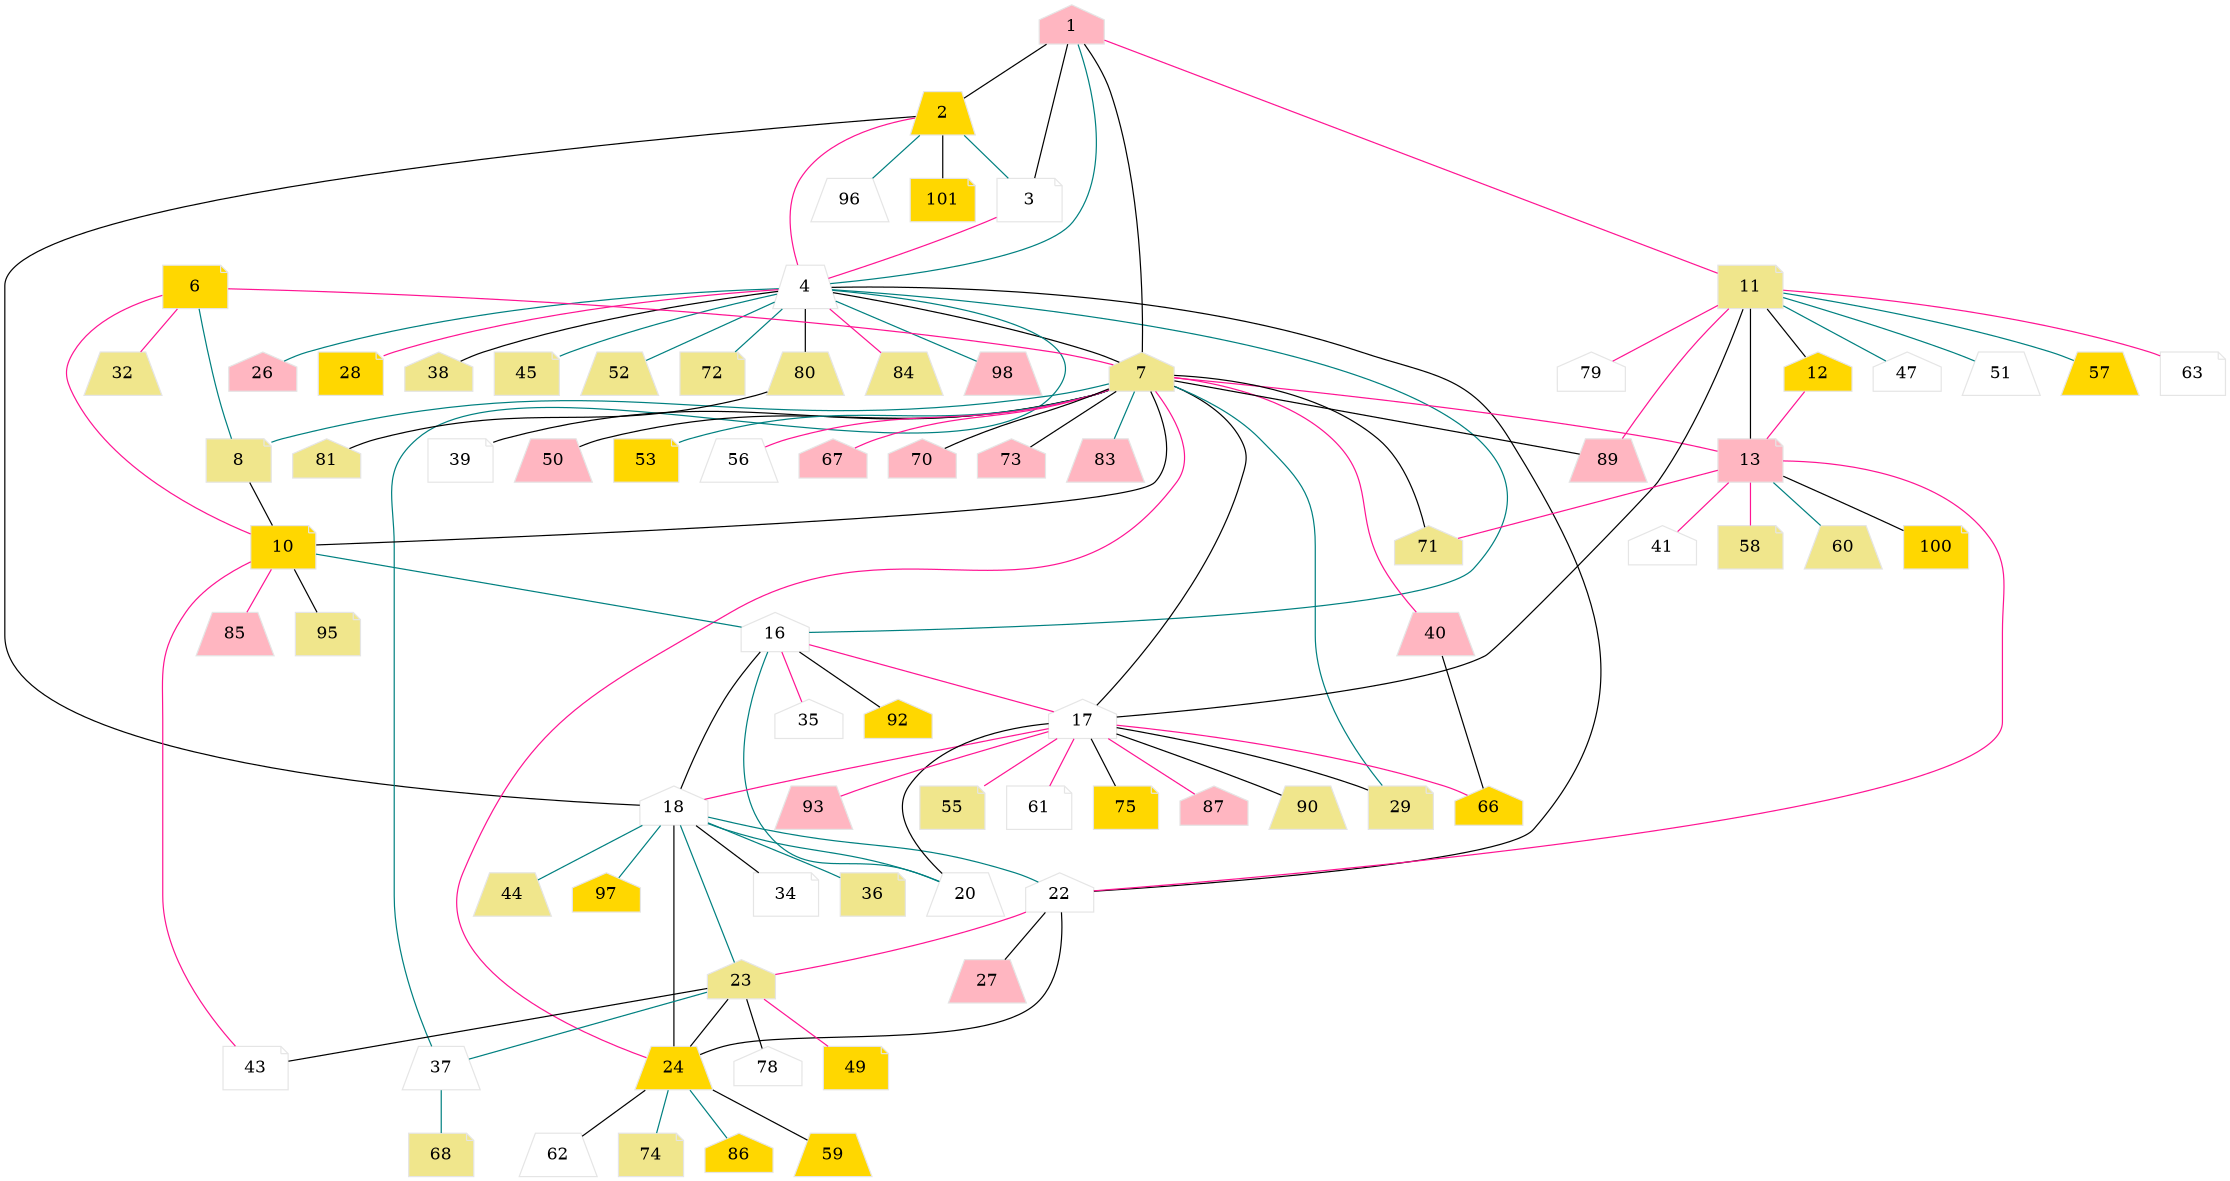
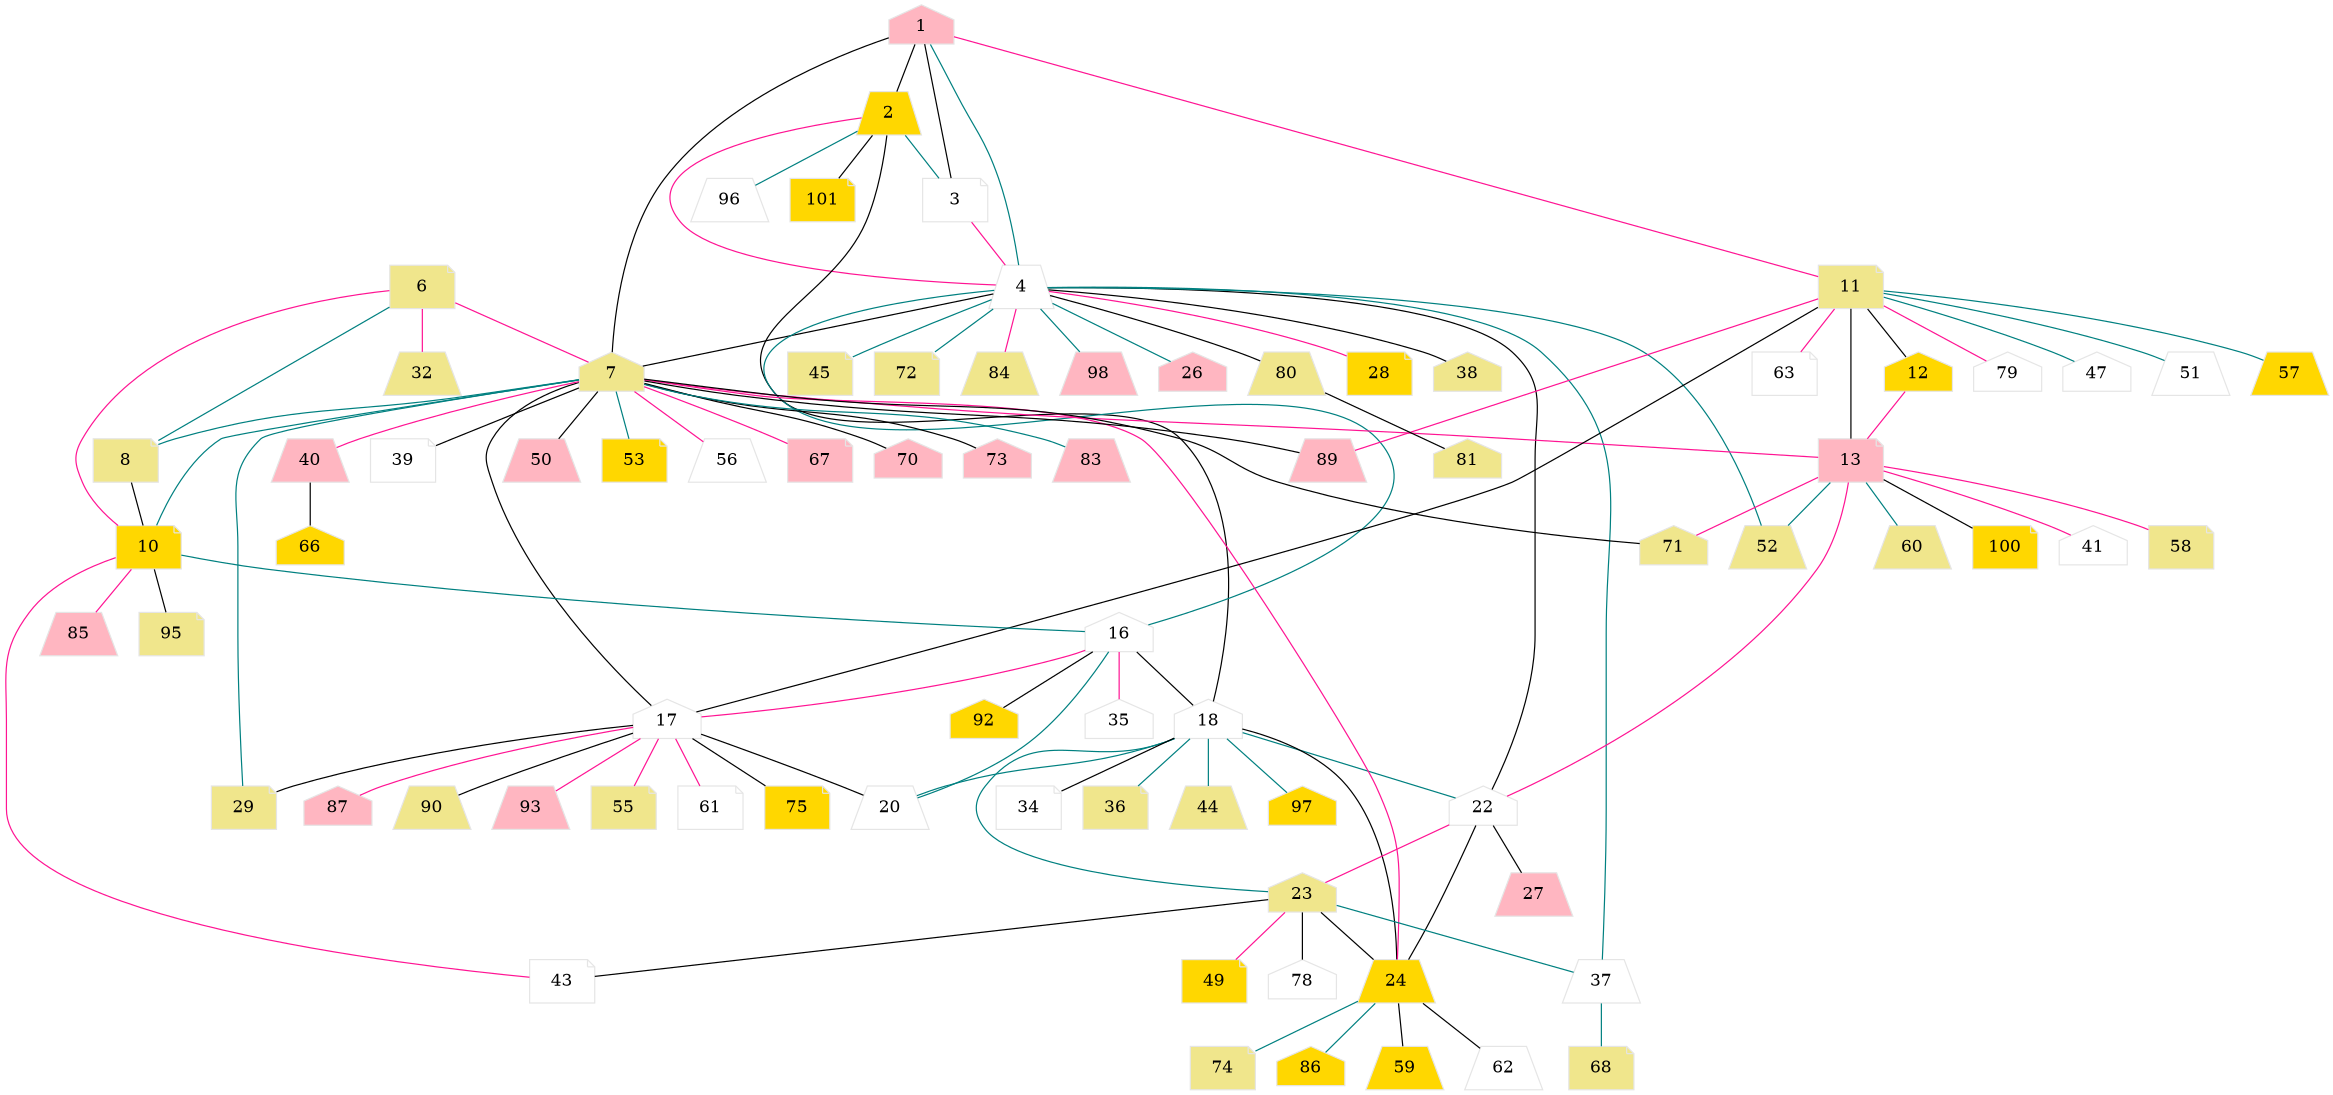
(195, 287) -> (422, 287)
(833, 461) -> (820, 461)
none -> (1809, 504)
(785, 523) -> (253, 432)
(1294, 750) -> none
(876, 763) -> none
